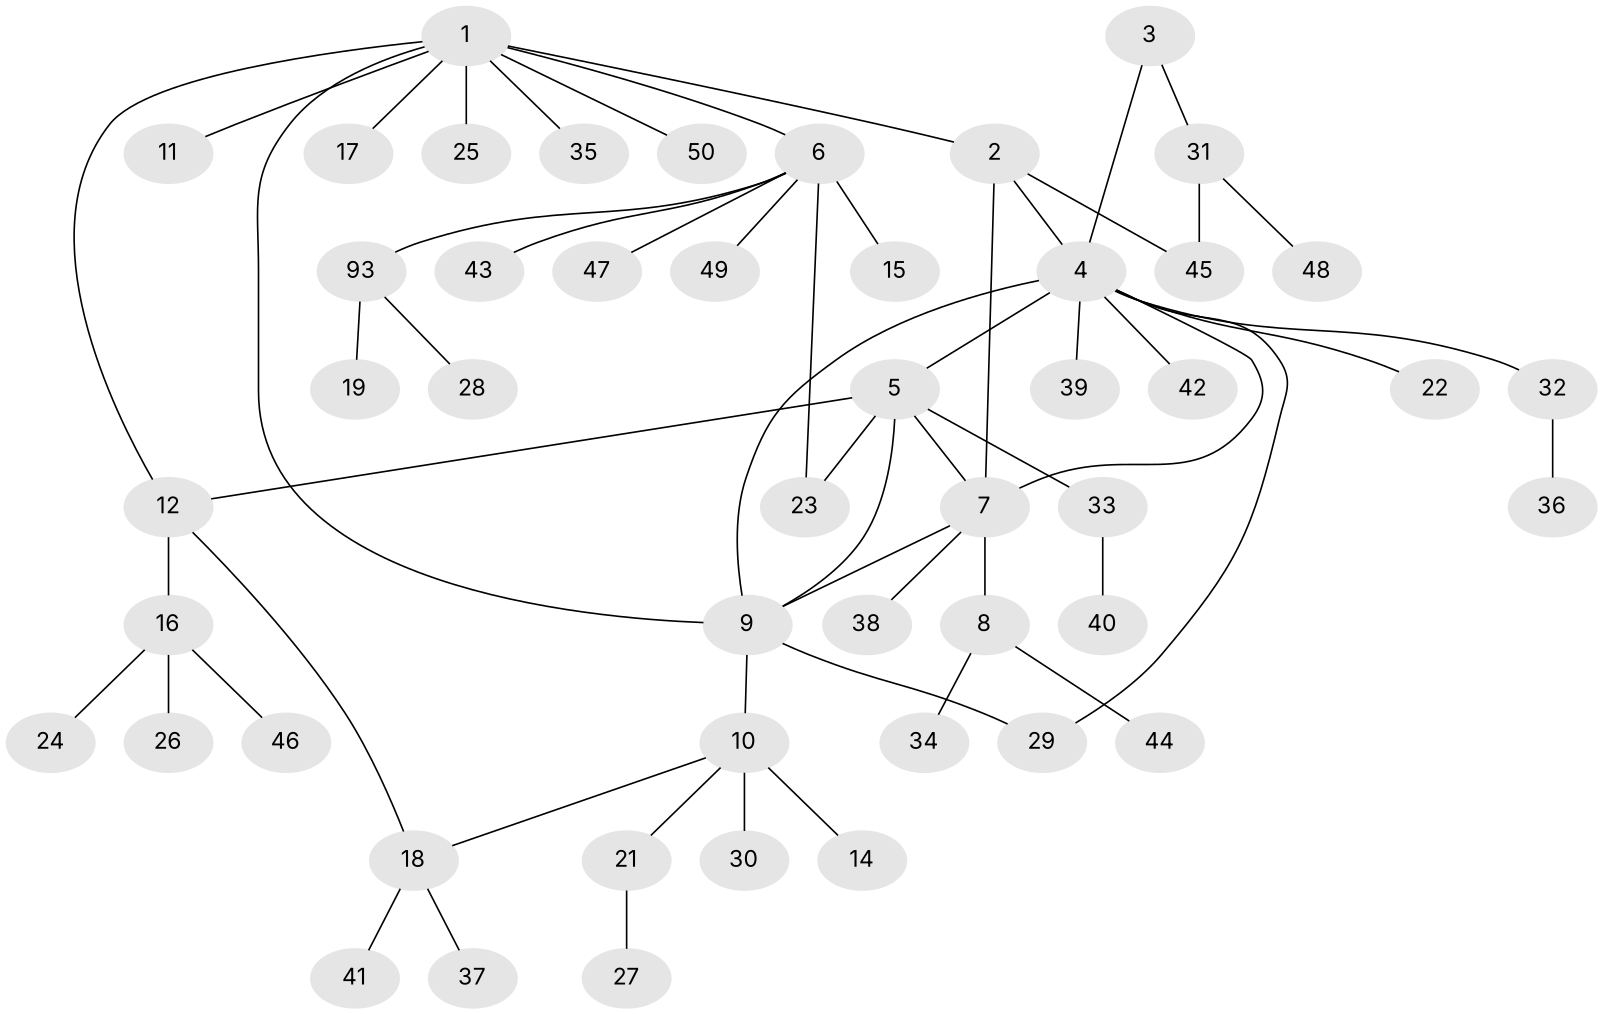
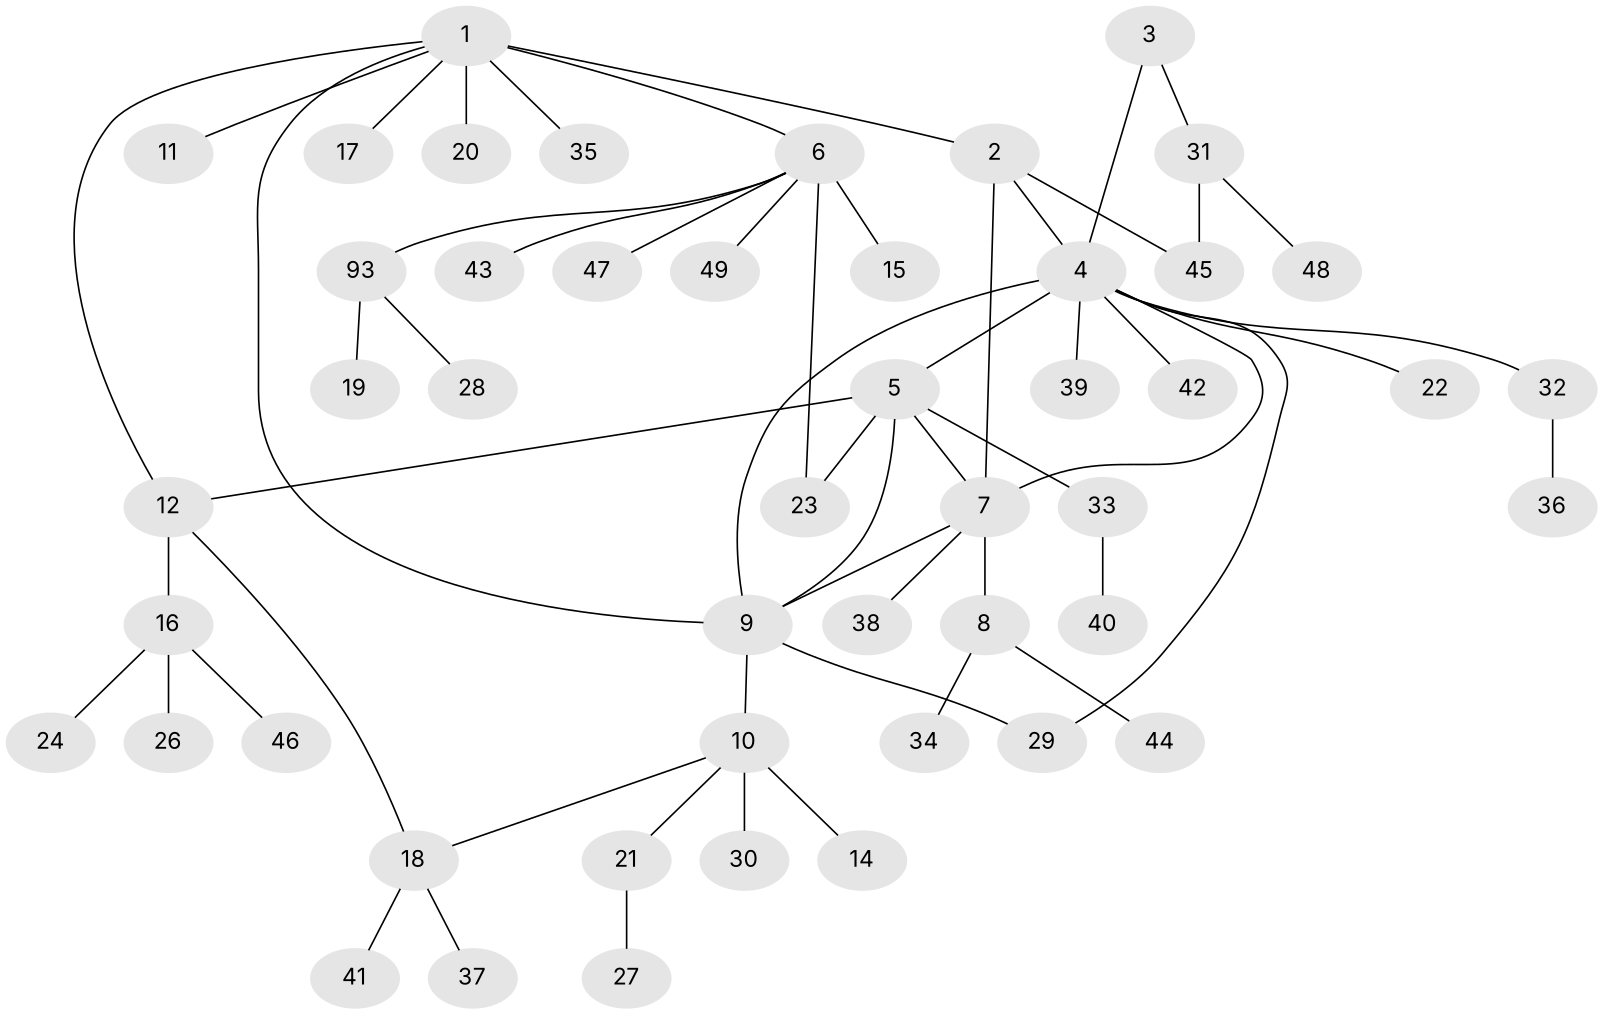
(466, 154) -> (466, 154)
(702, 154) -> none
